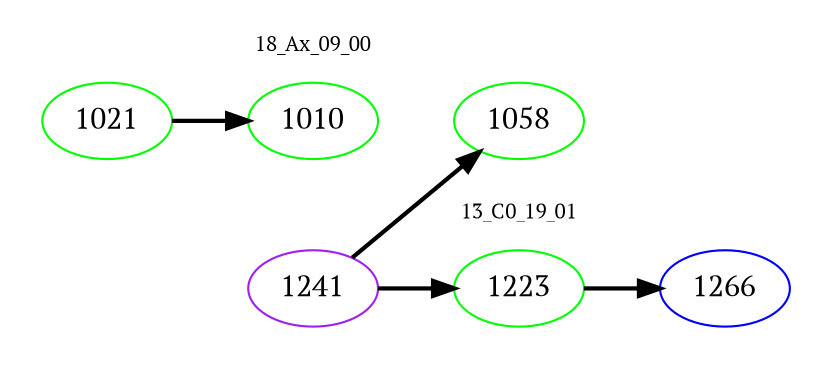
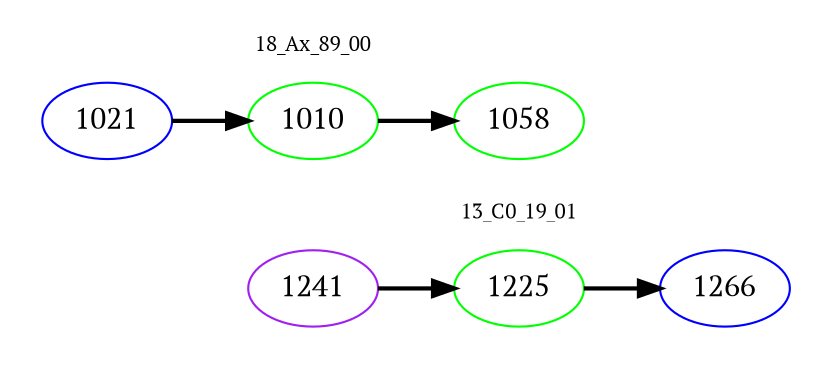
(313, 46) -> (313, 46)
(107, 121) -> (107, 121)
(407, 212) -> (405, 121)
(519, 288) -> (519, 288)
